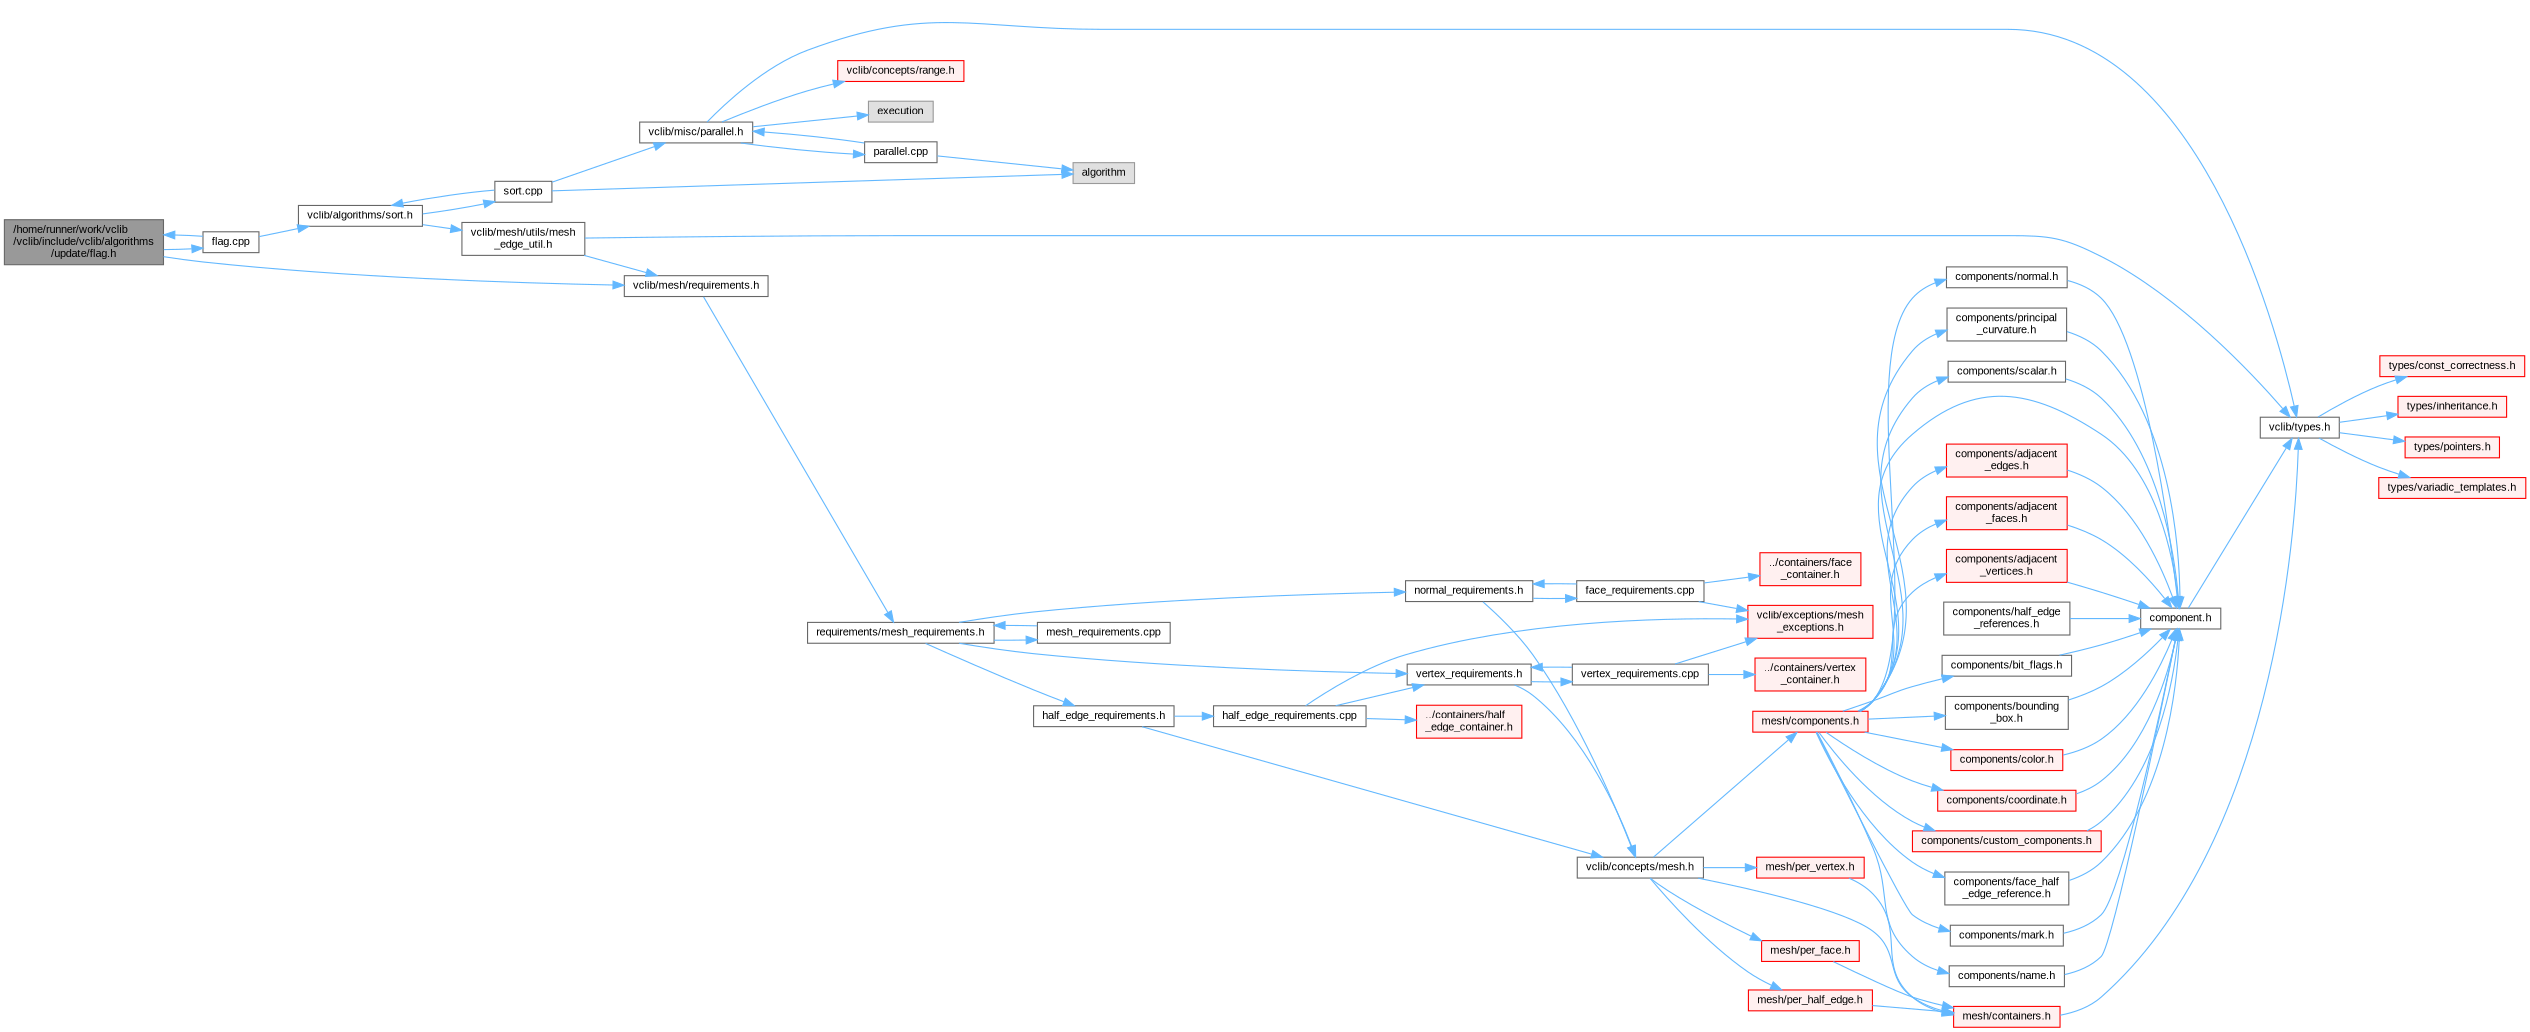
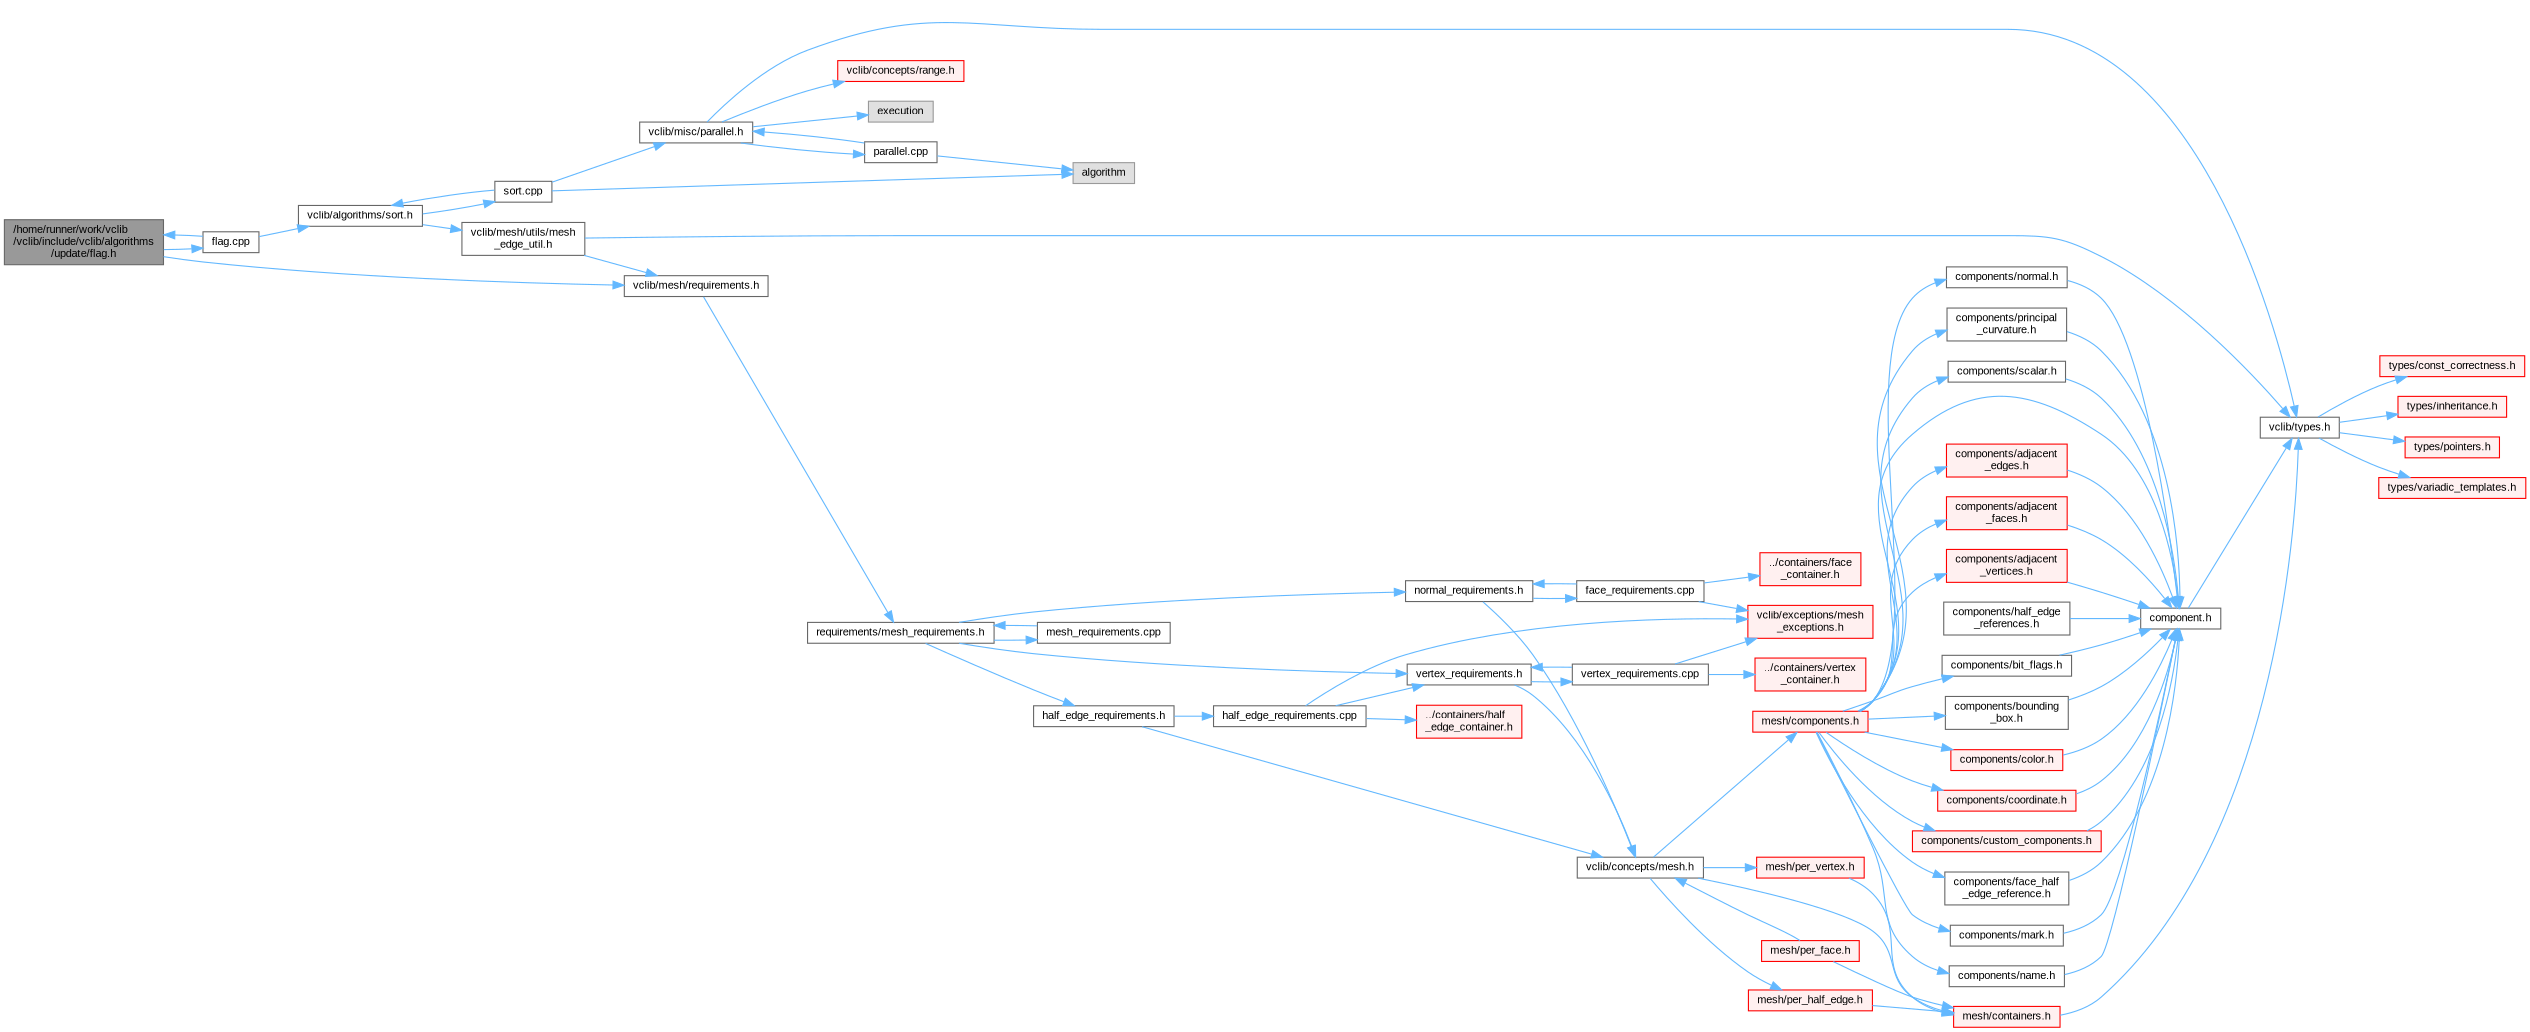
(1699, 909) -> (1742, 912)
